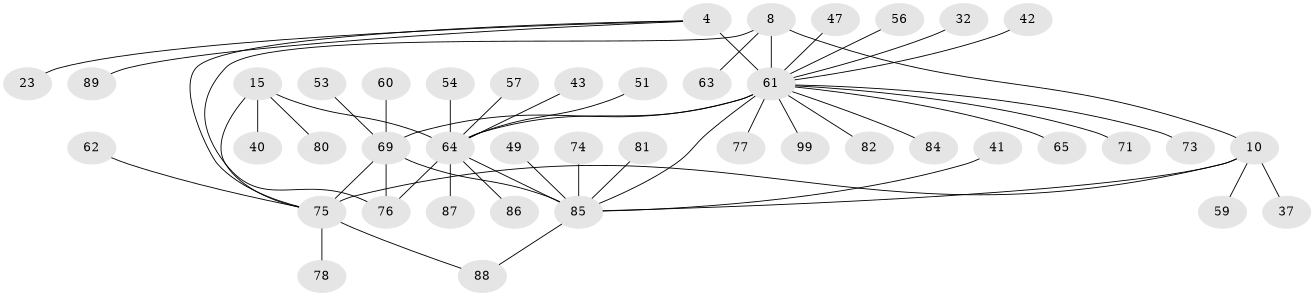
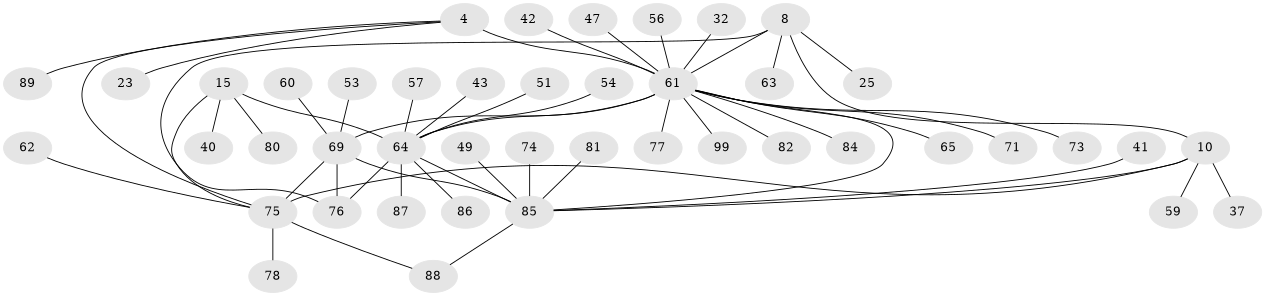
none -> (868, 84)
